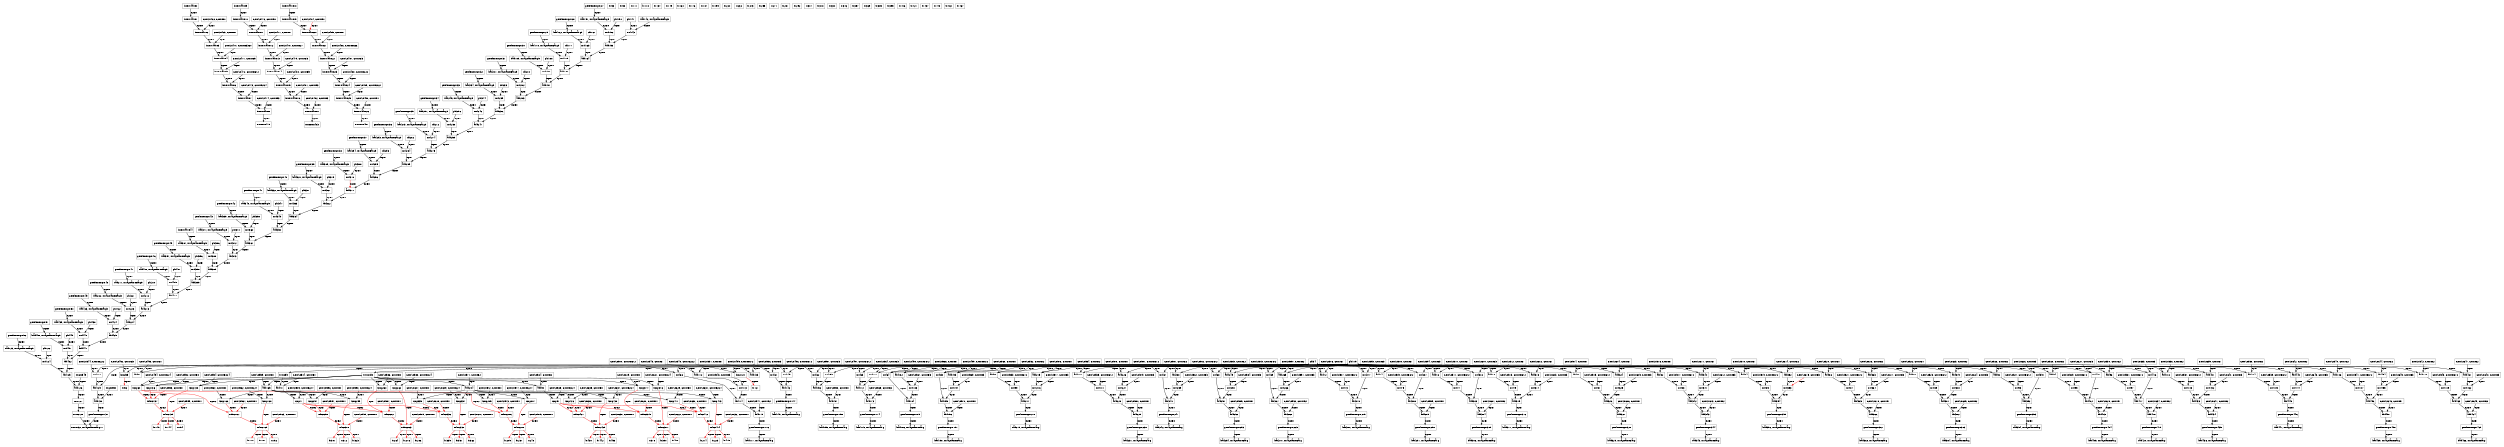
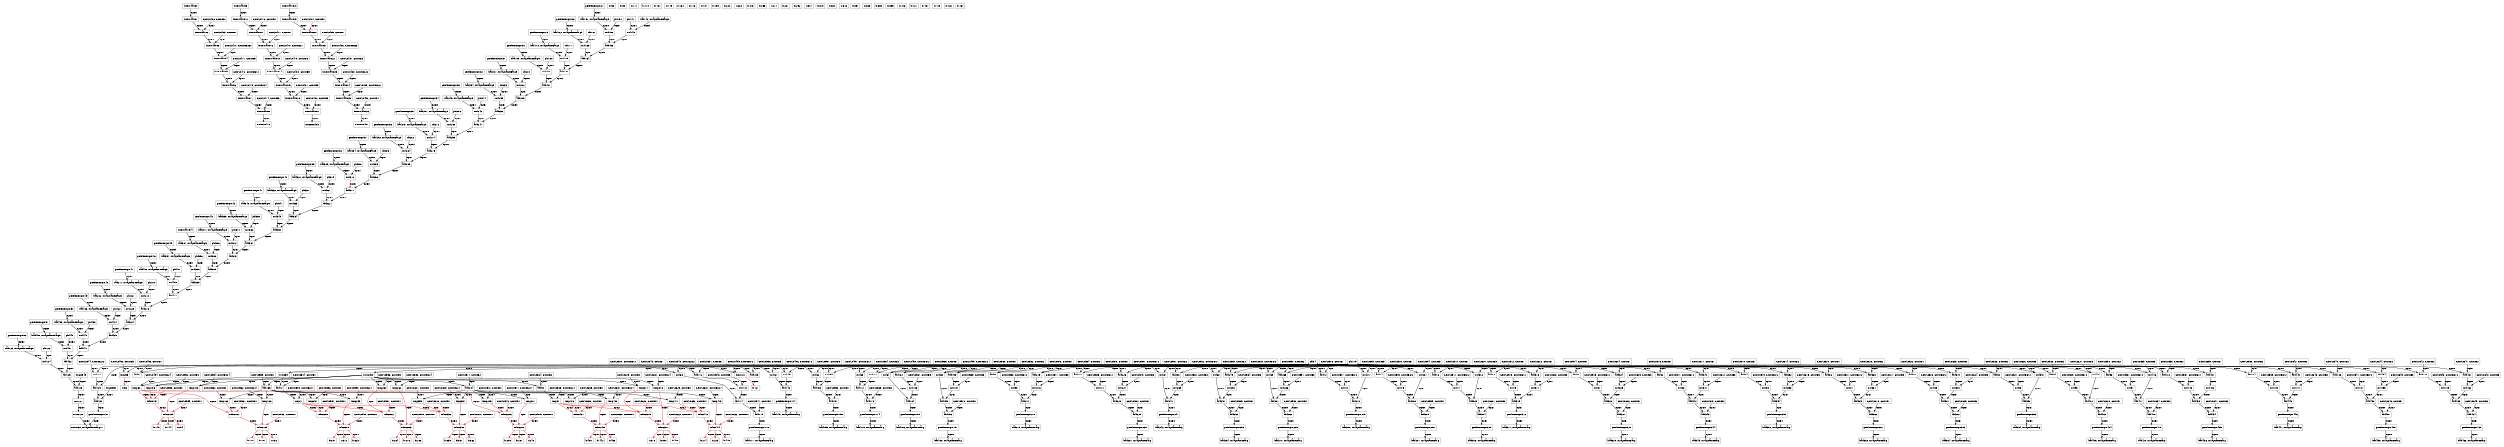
(2231, 375) -> none
(1799, 381) -> (1799, 381)
